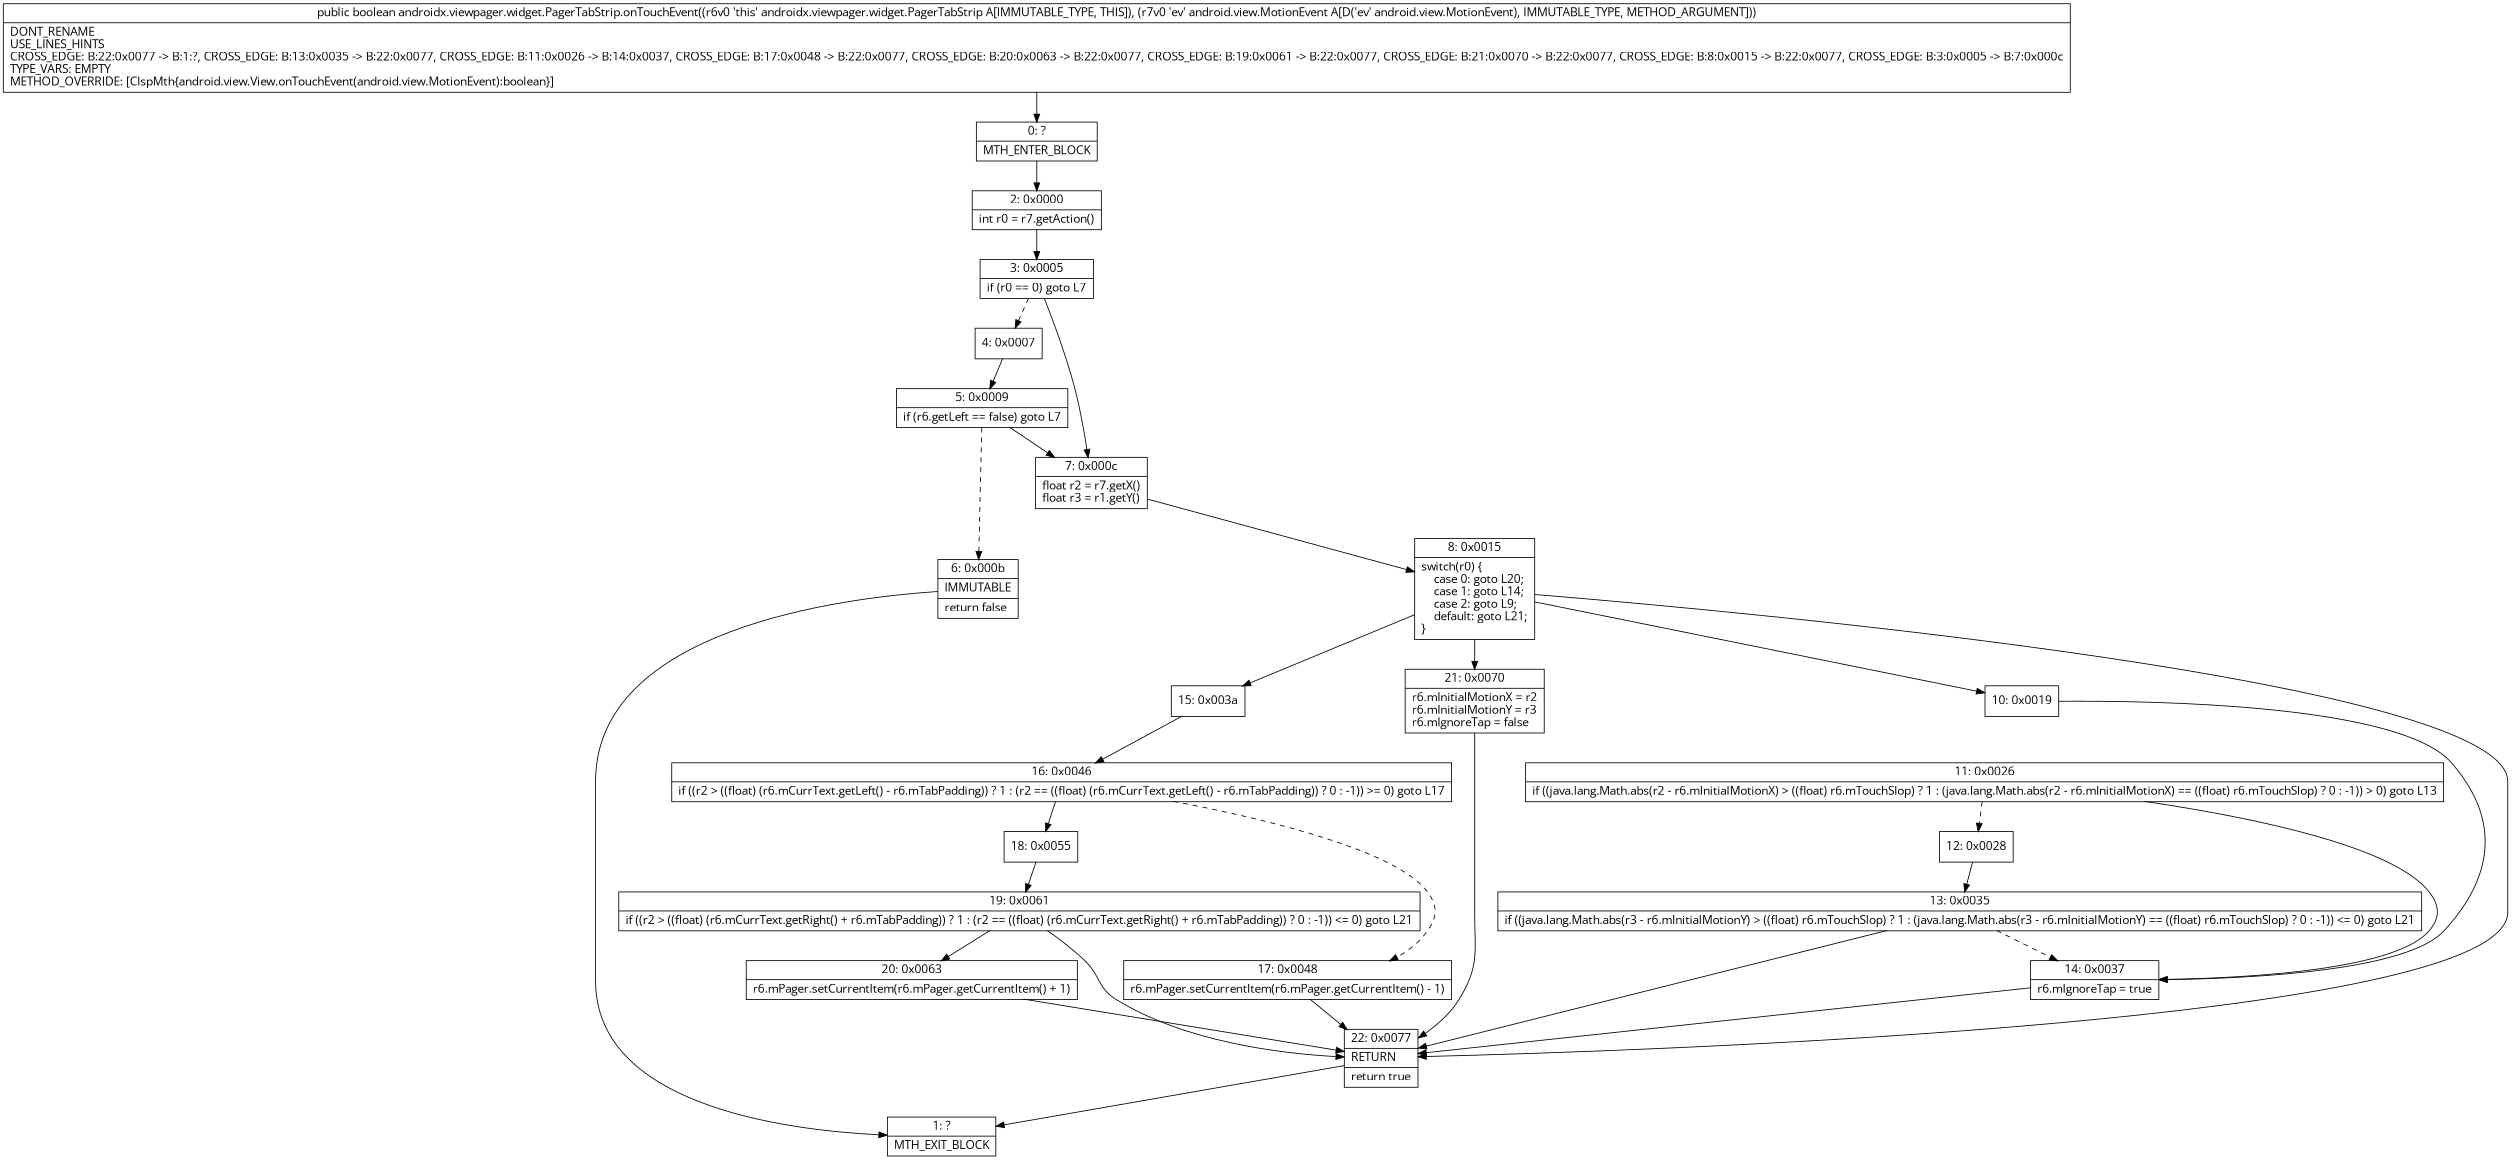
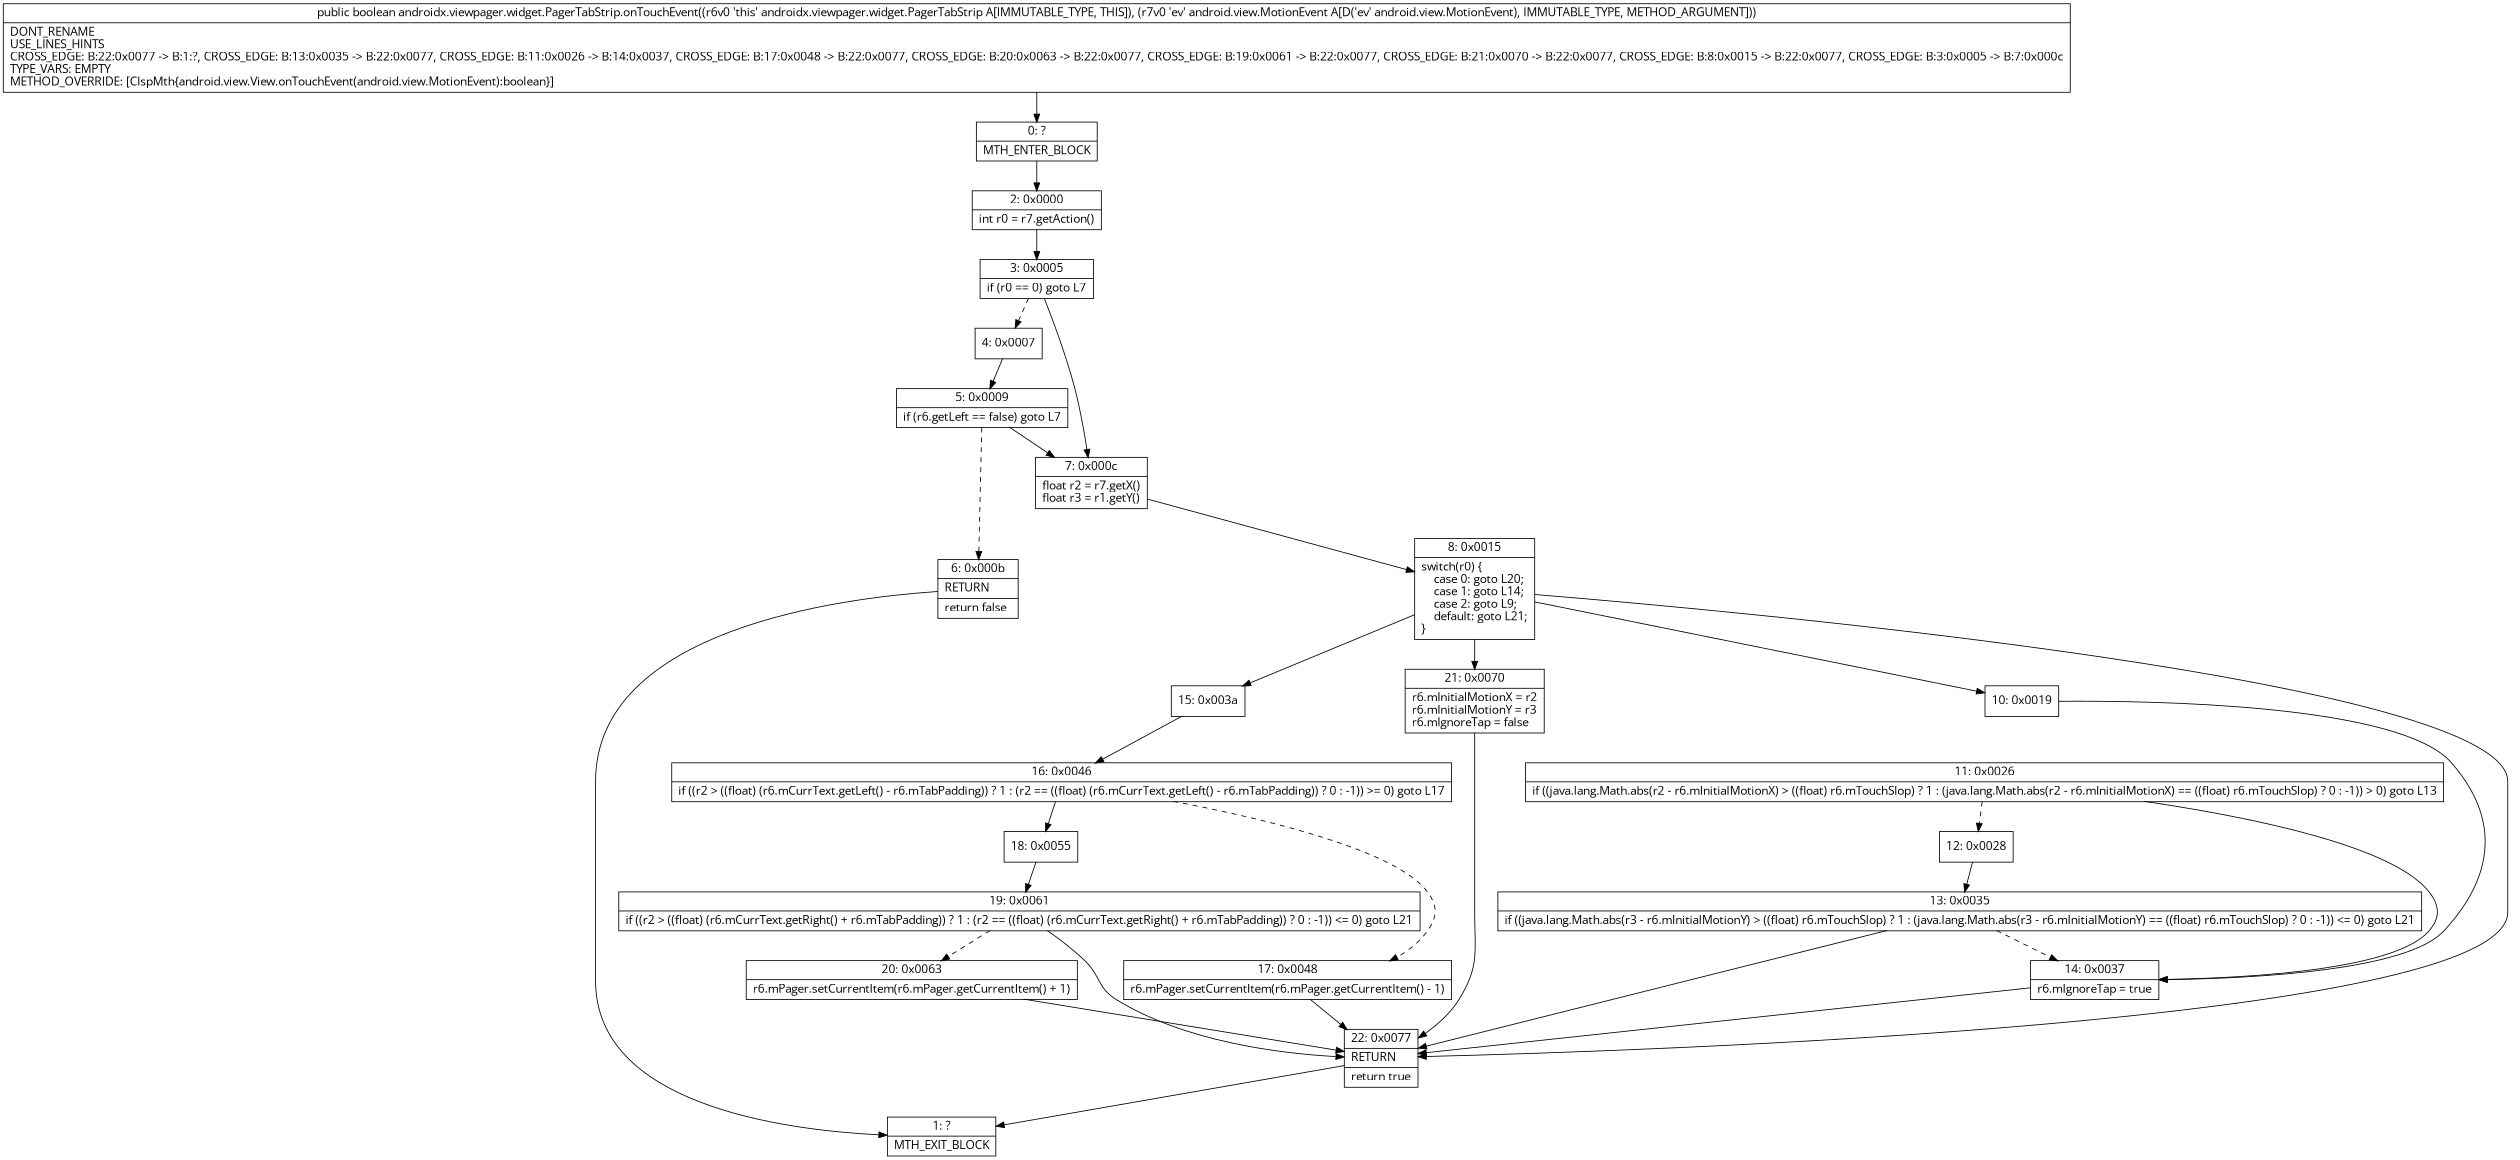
(978, 588) -> (967, 588)
(969, 943) -> (969, 943)
